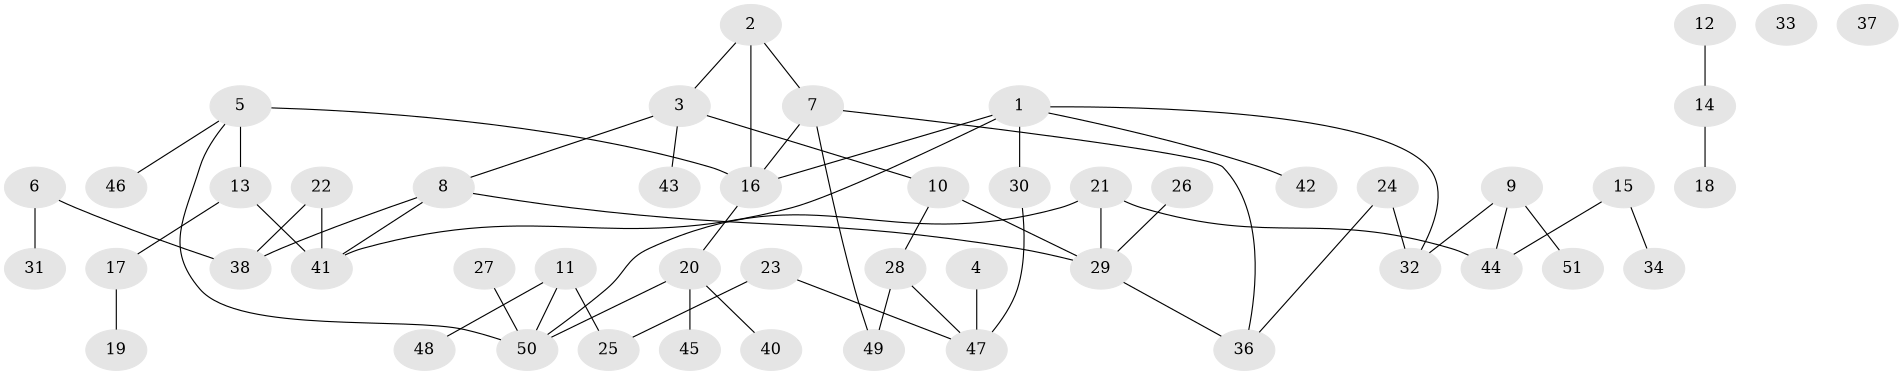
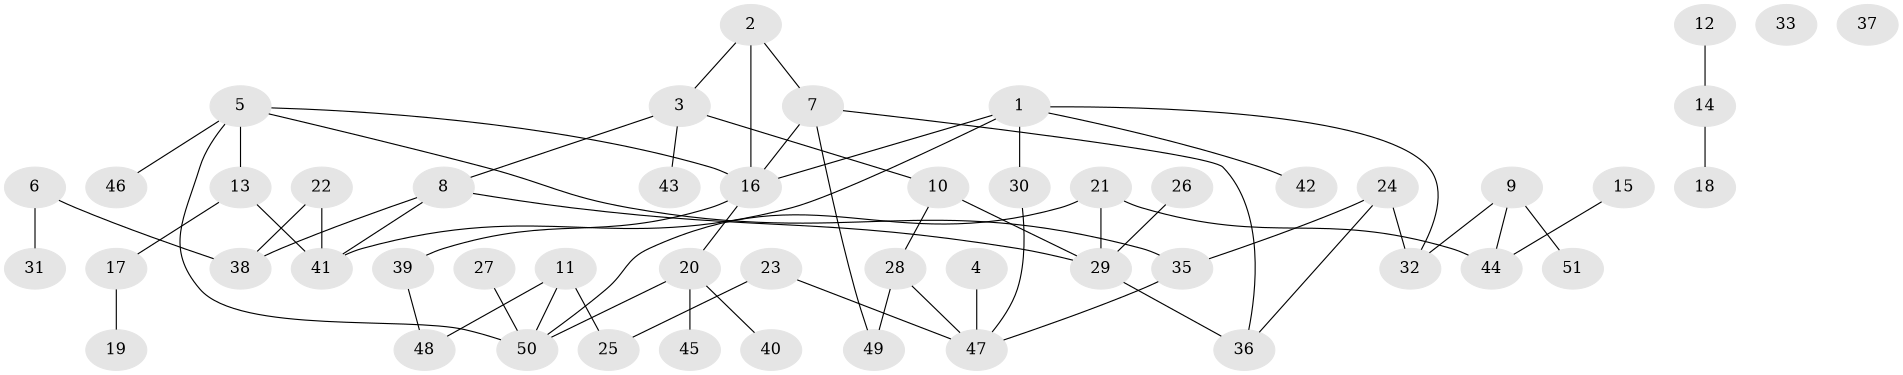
none -> (403, 269)
none -> (1182, 269)
(1654, 269) -> none
